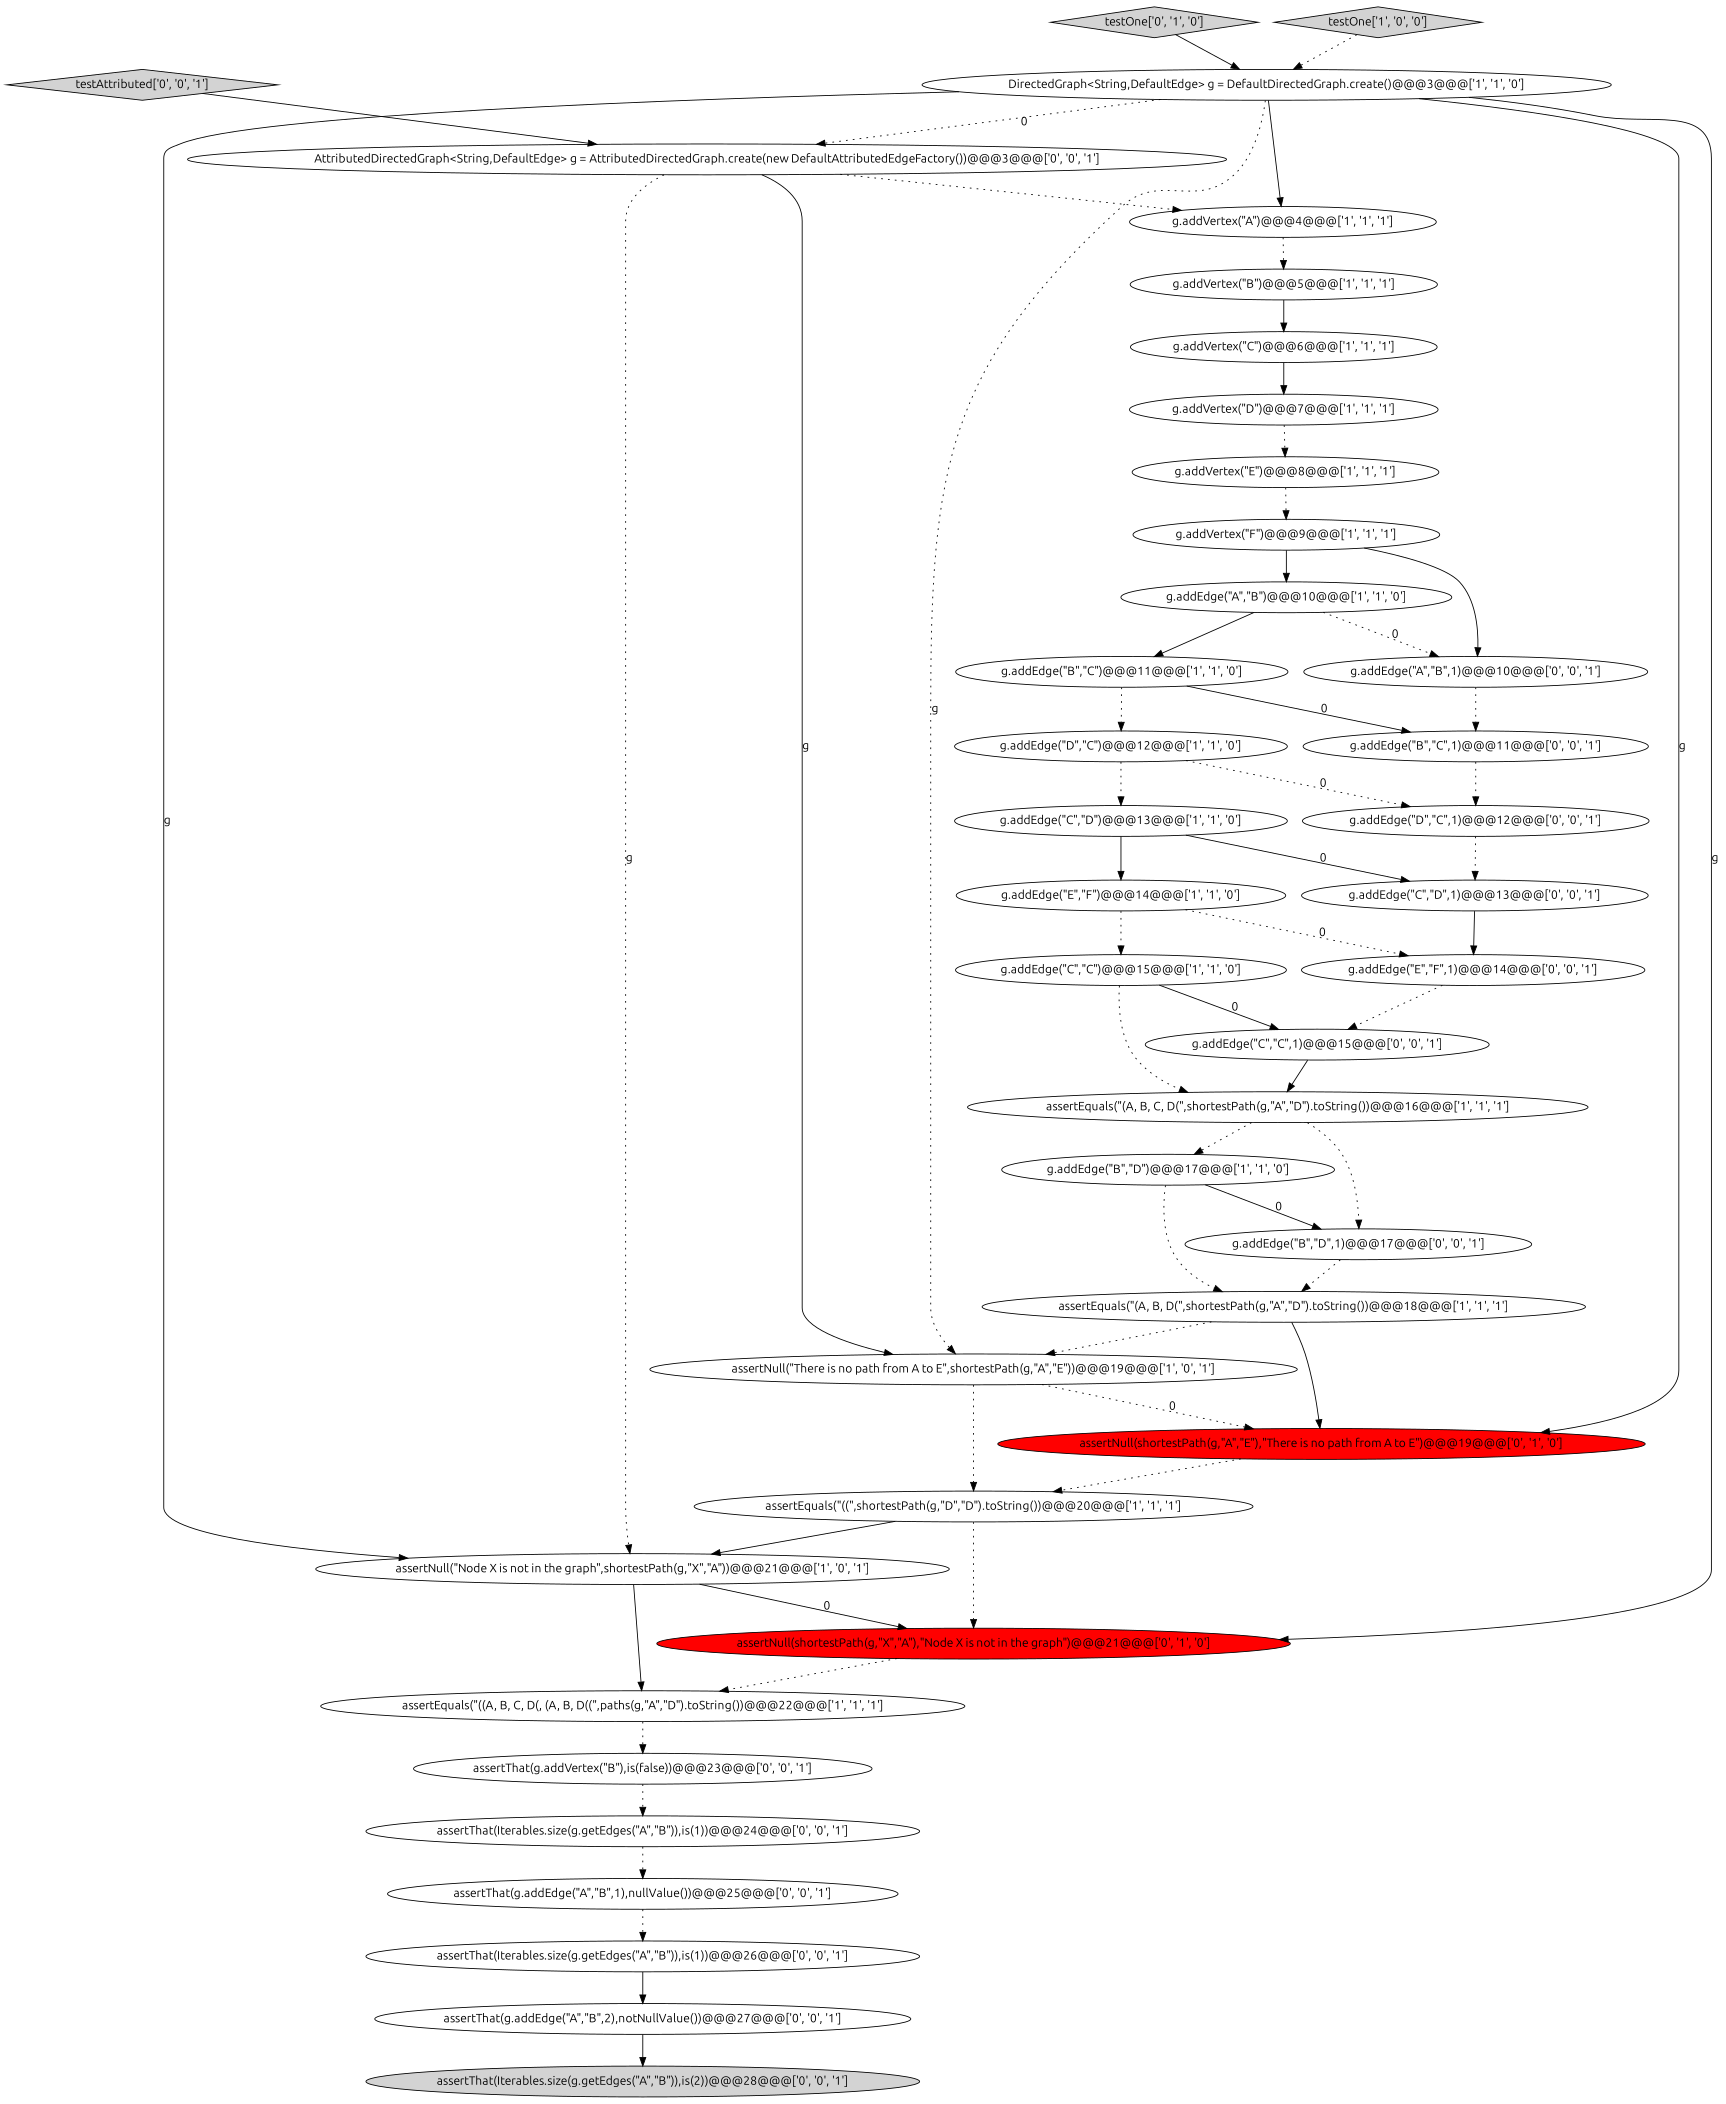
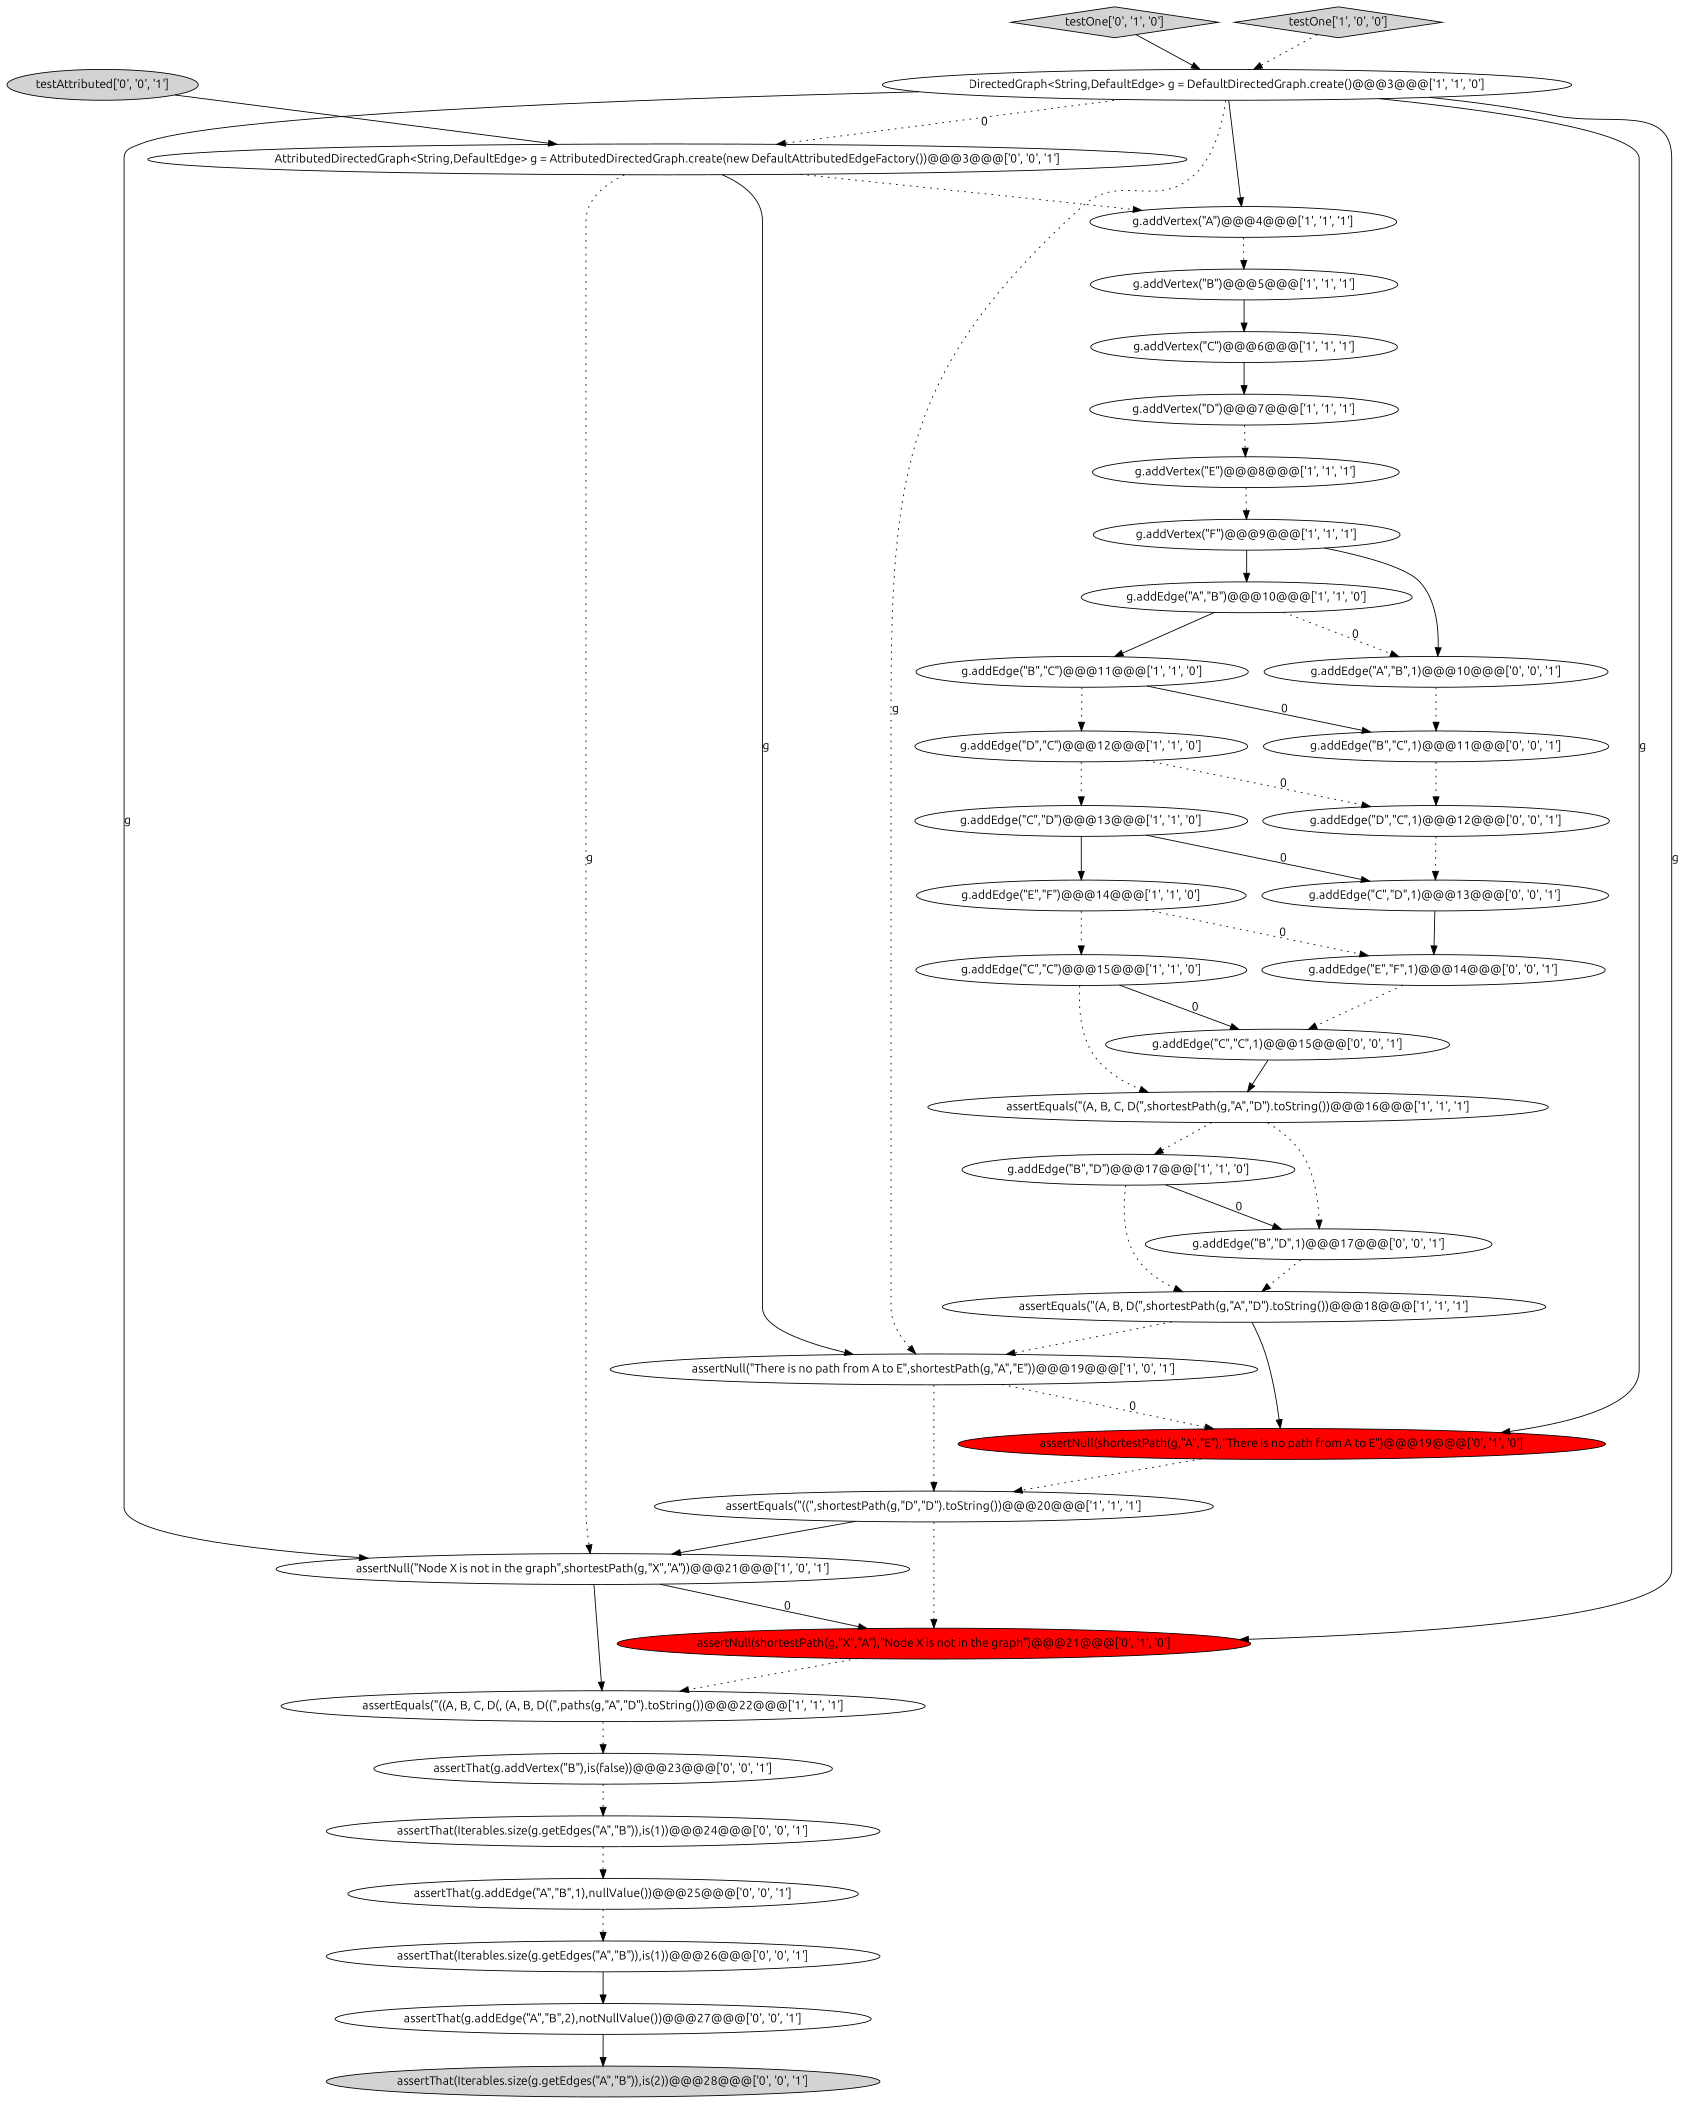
(142, 85) -> (103, 85)
